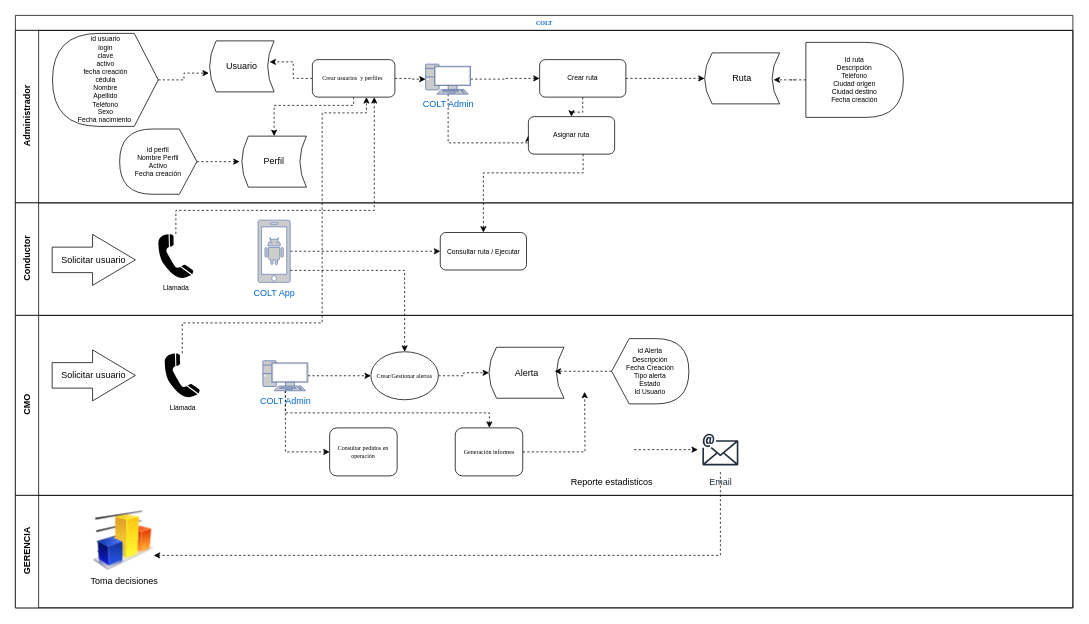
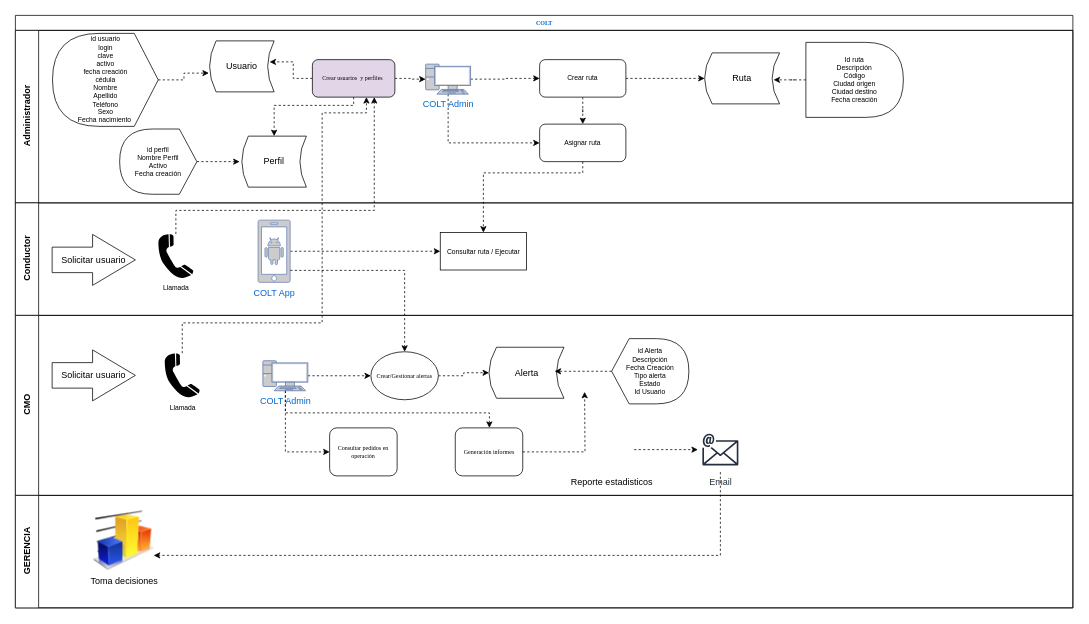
(354, 78) -> (354, 78)
(855, 80) -> (855, 80)
(572, 135) -> (583, 143)
(483, 251) -> (483, 251)
